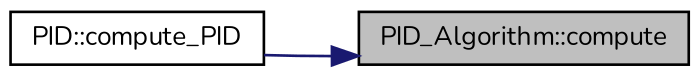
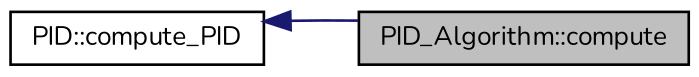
(298, 56) -> (325, 20)
